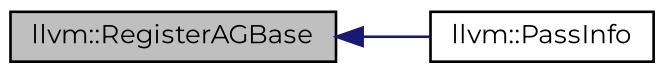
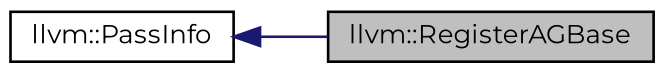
(397, 37) -> (294, 37)
